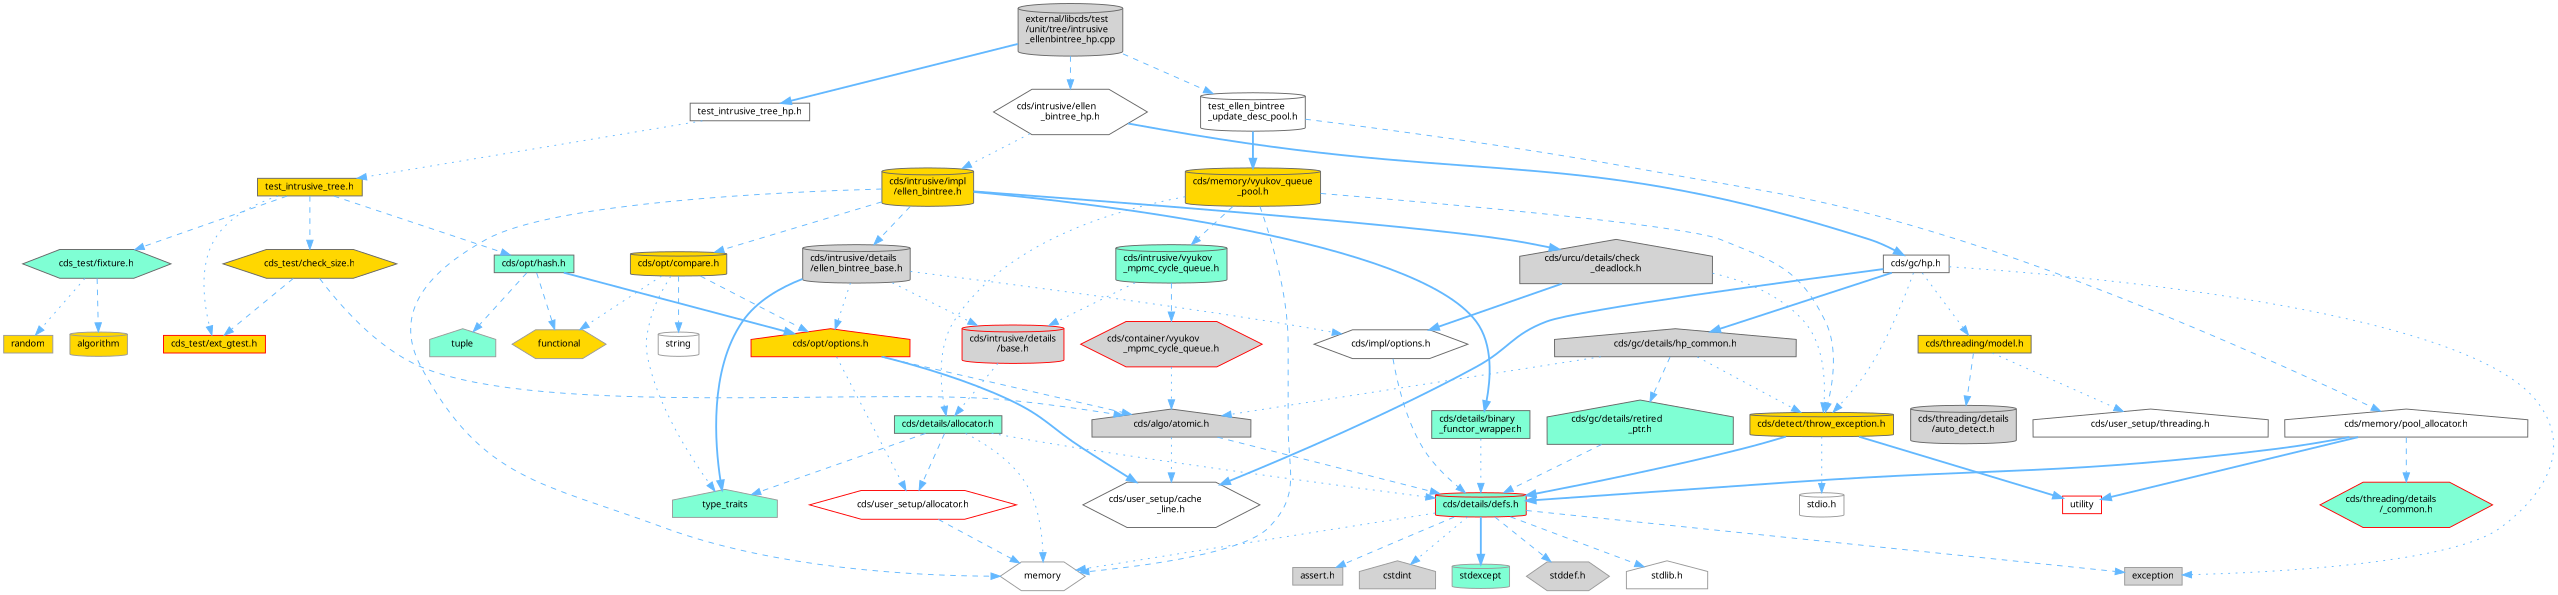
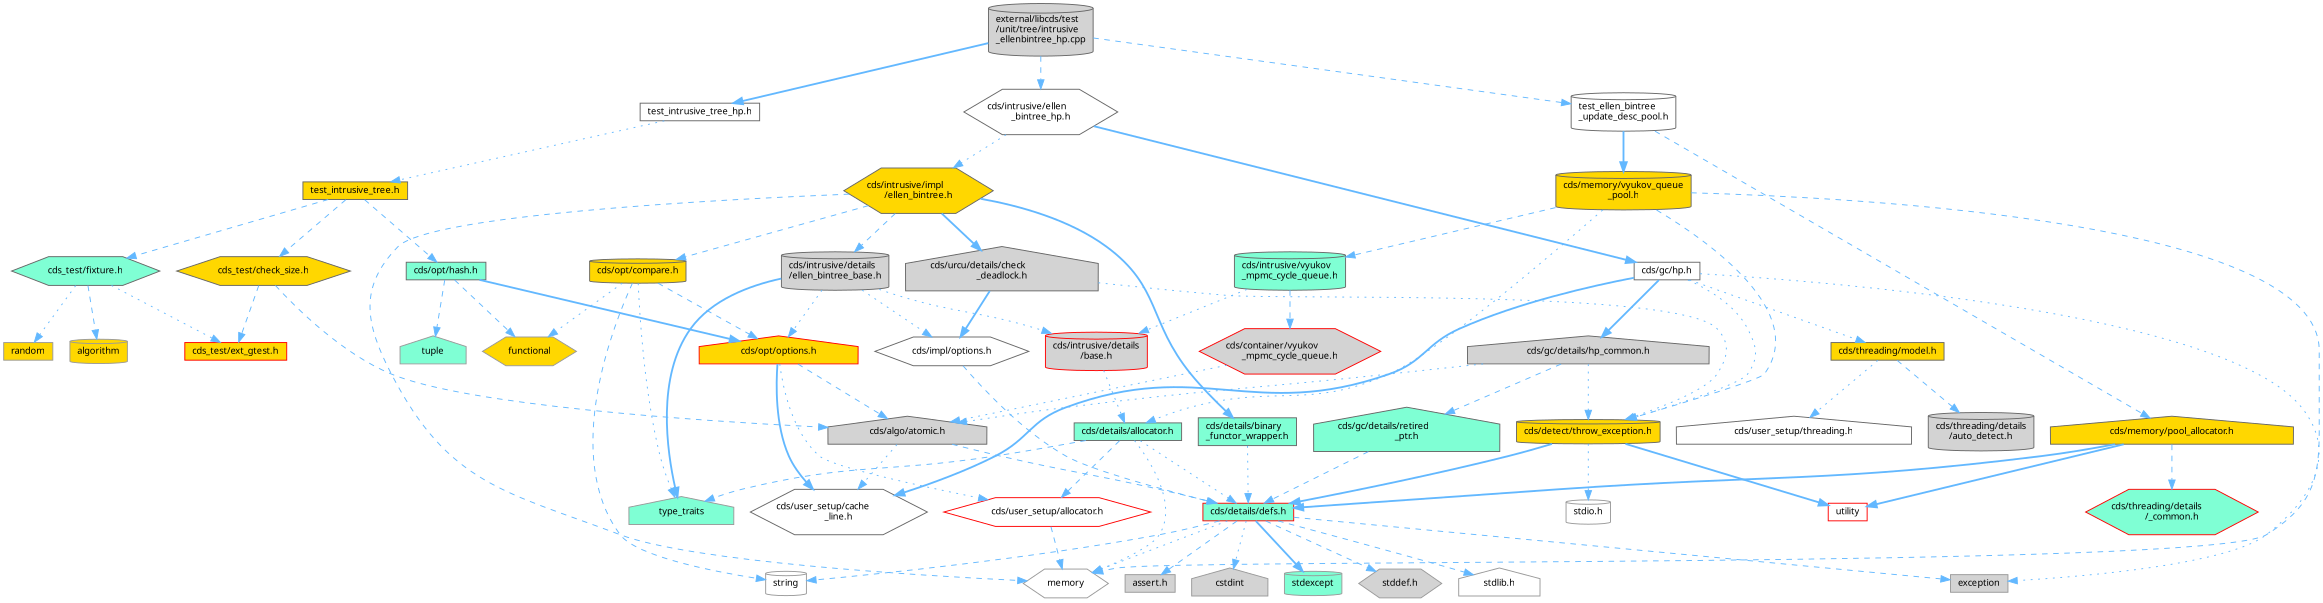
(928, 187) -> (919, 191)
(212, 244) -> (162, 312)
(2406, 425) -> (2172, 432)
(1481, 505) -> (1248, 512)
none -> (1019, 557)
